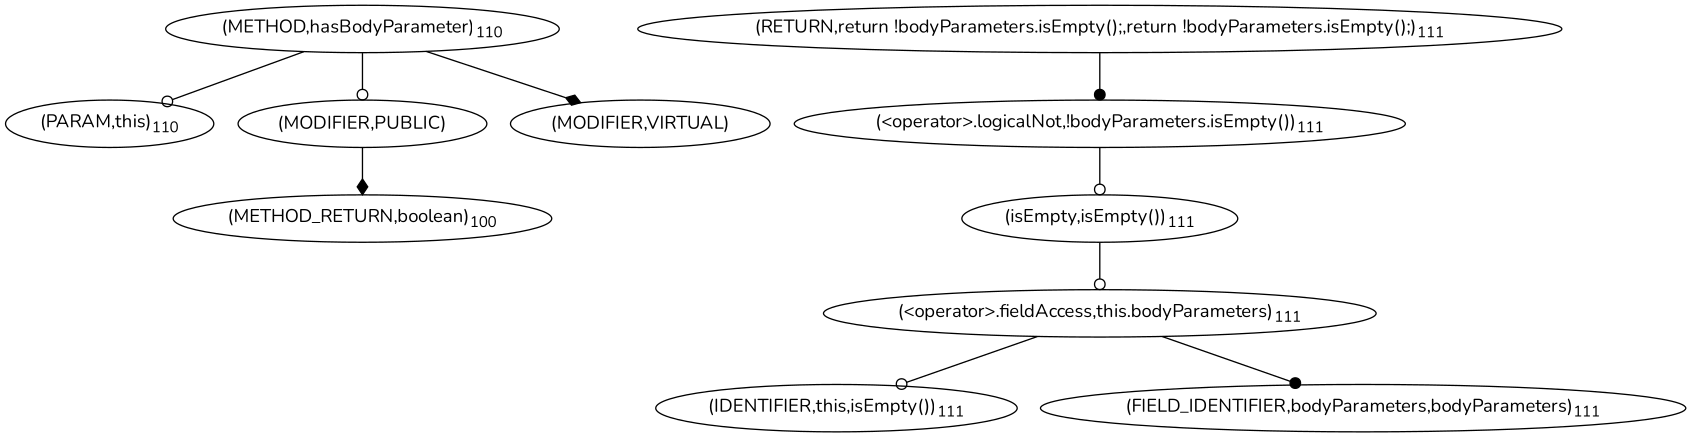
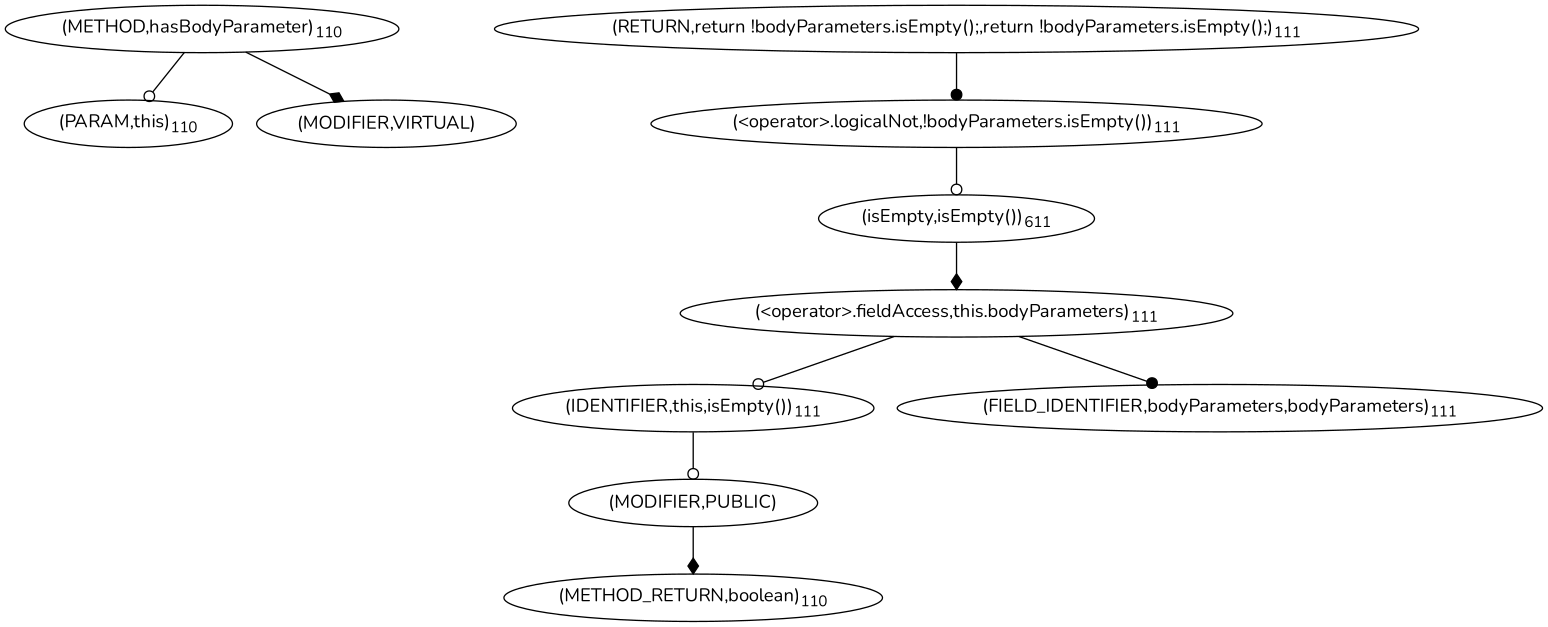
(362, 71) -> (693, 450)
(484, 217) -> (814, 596)
(1181, 217) -> (1038, 217)
(1100, 261) -> (957, 258)
